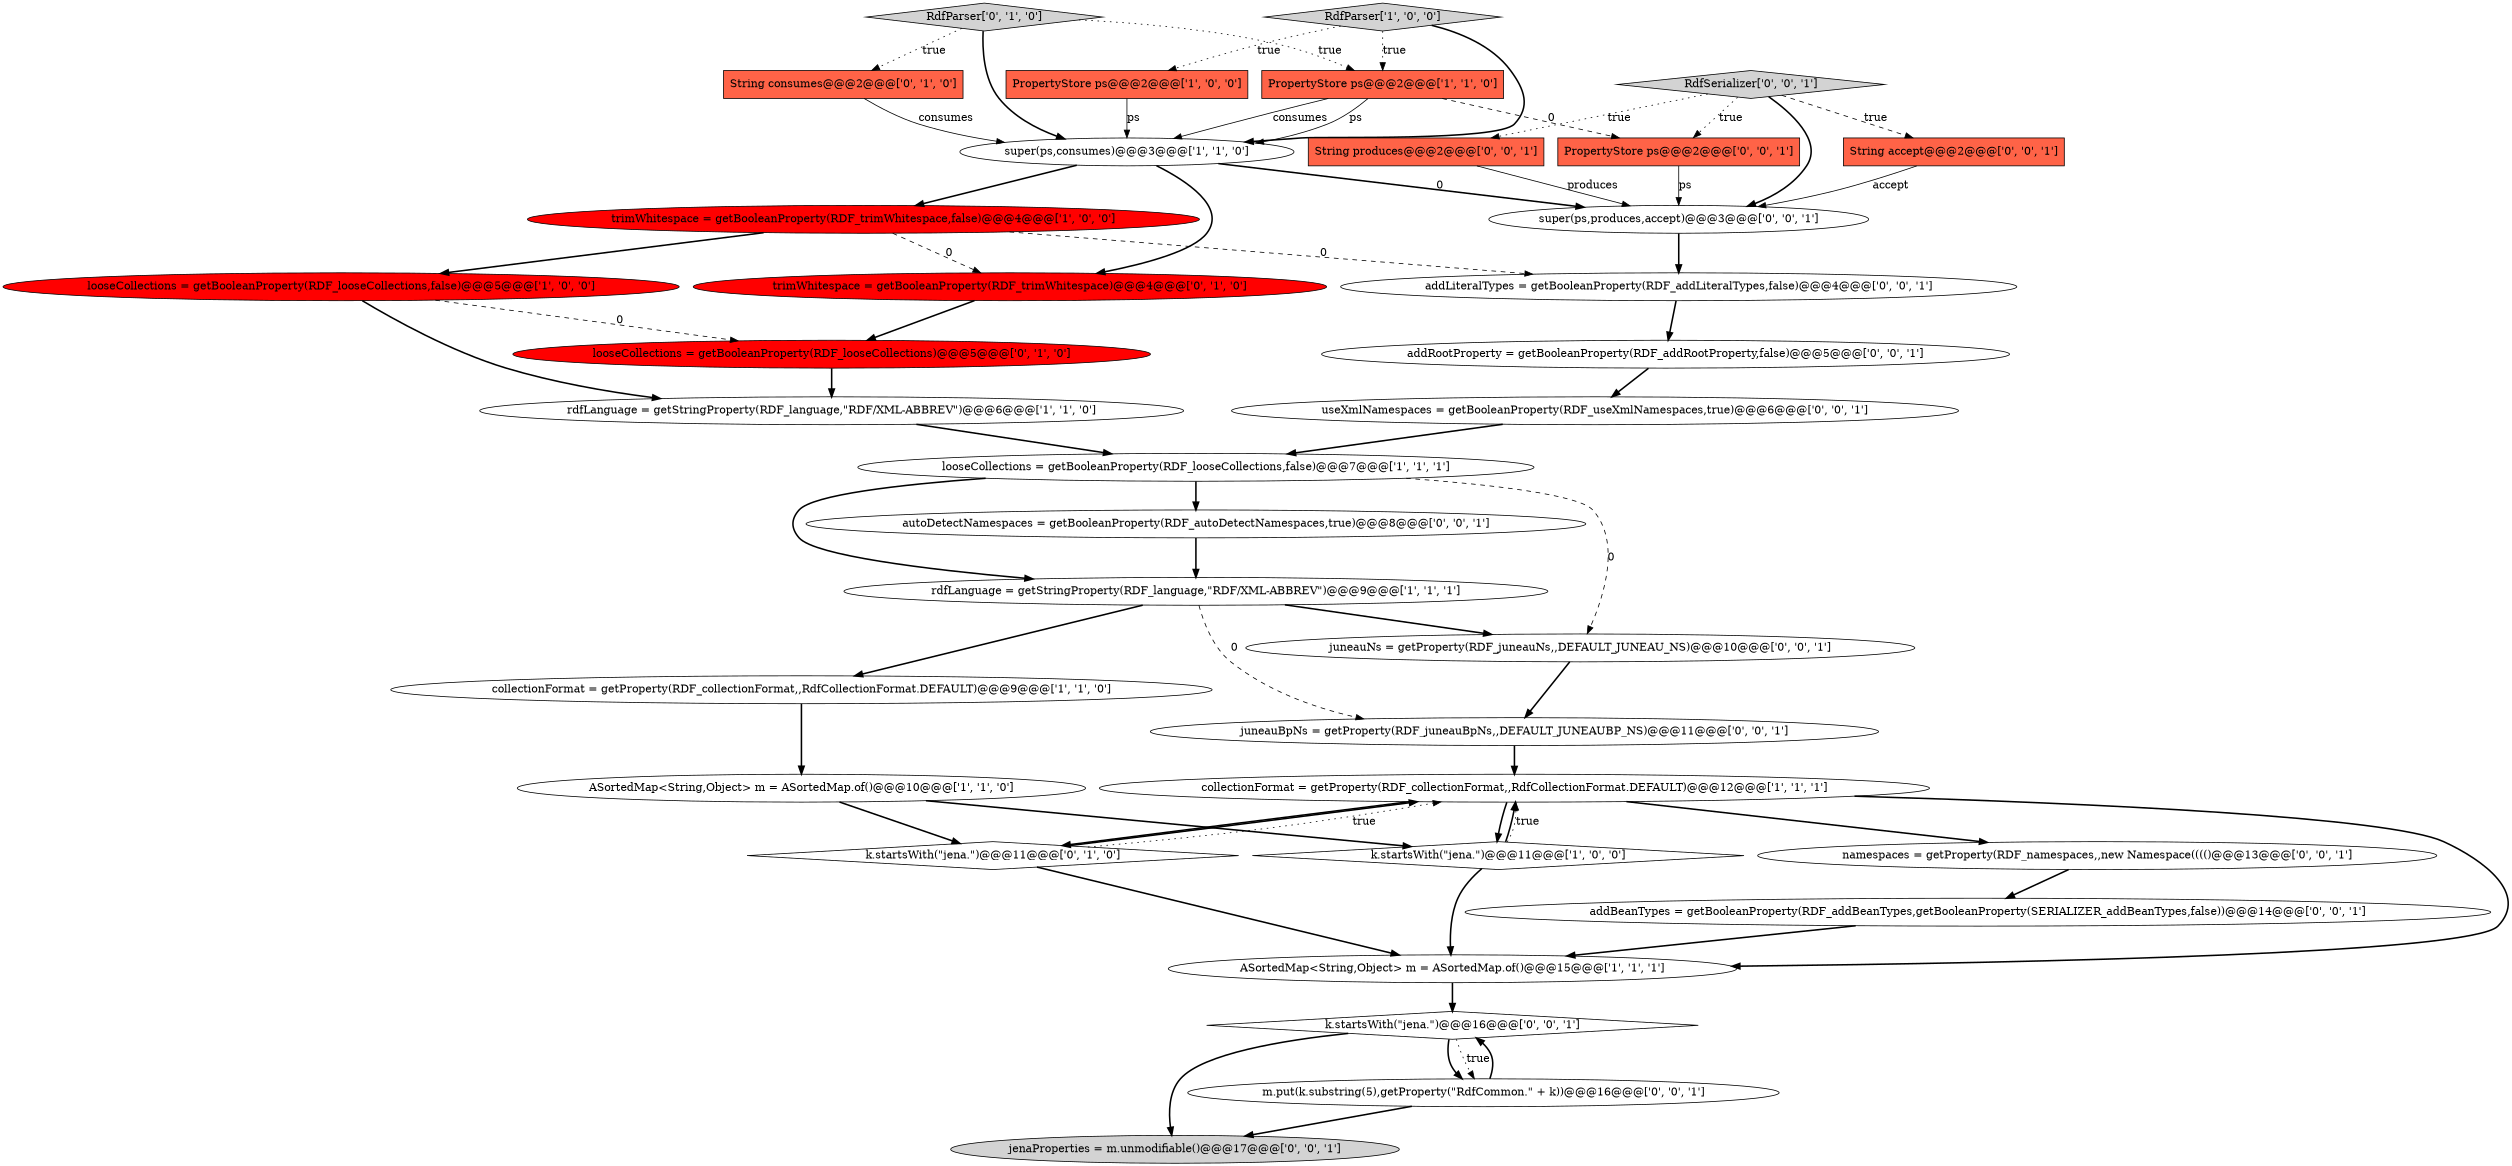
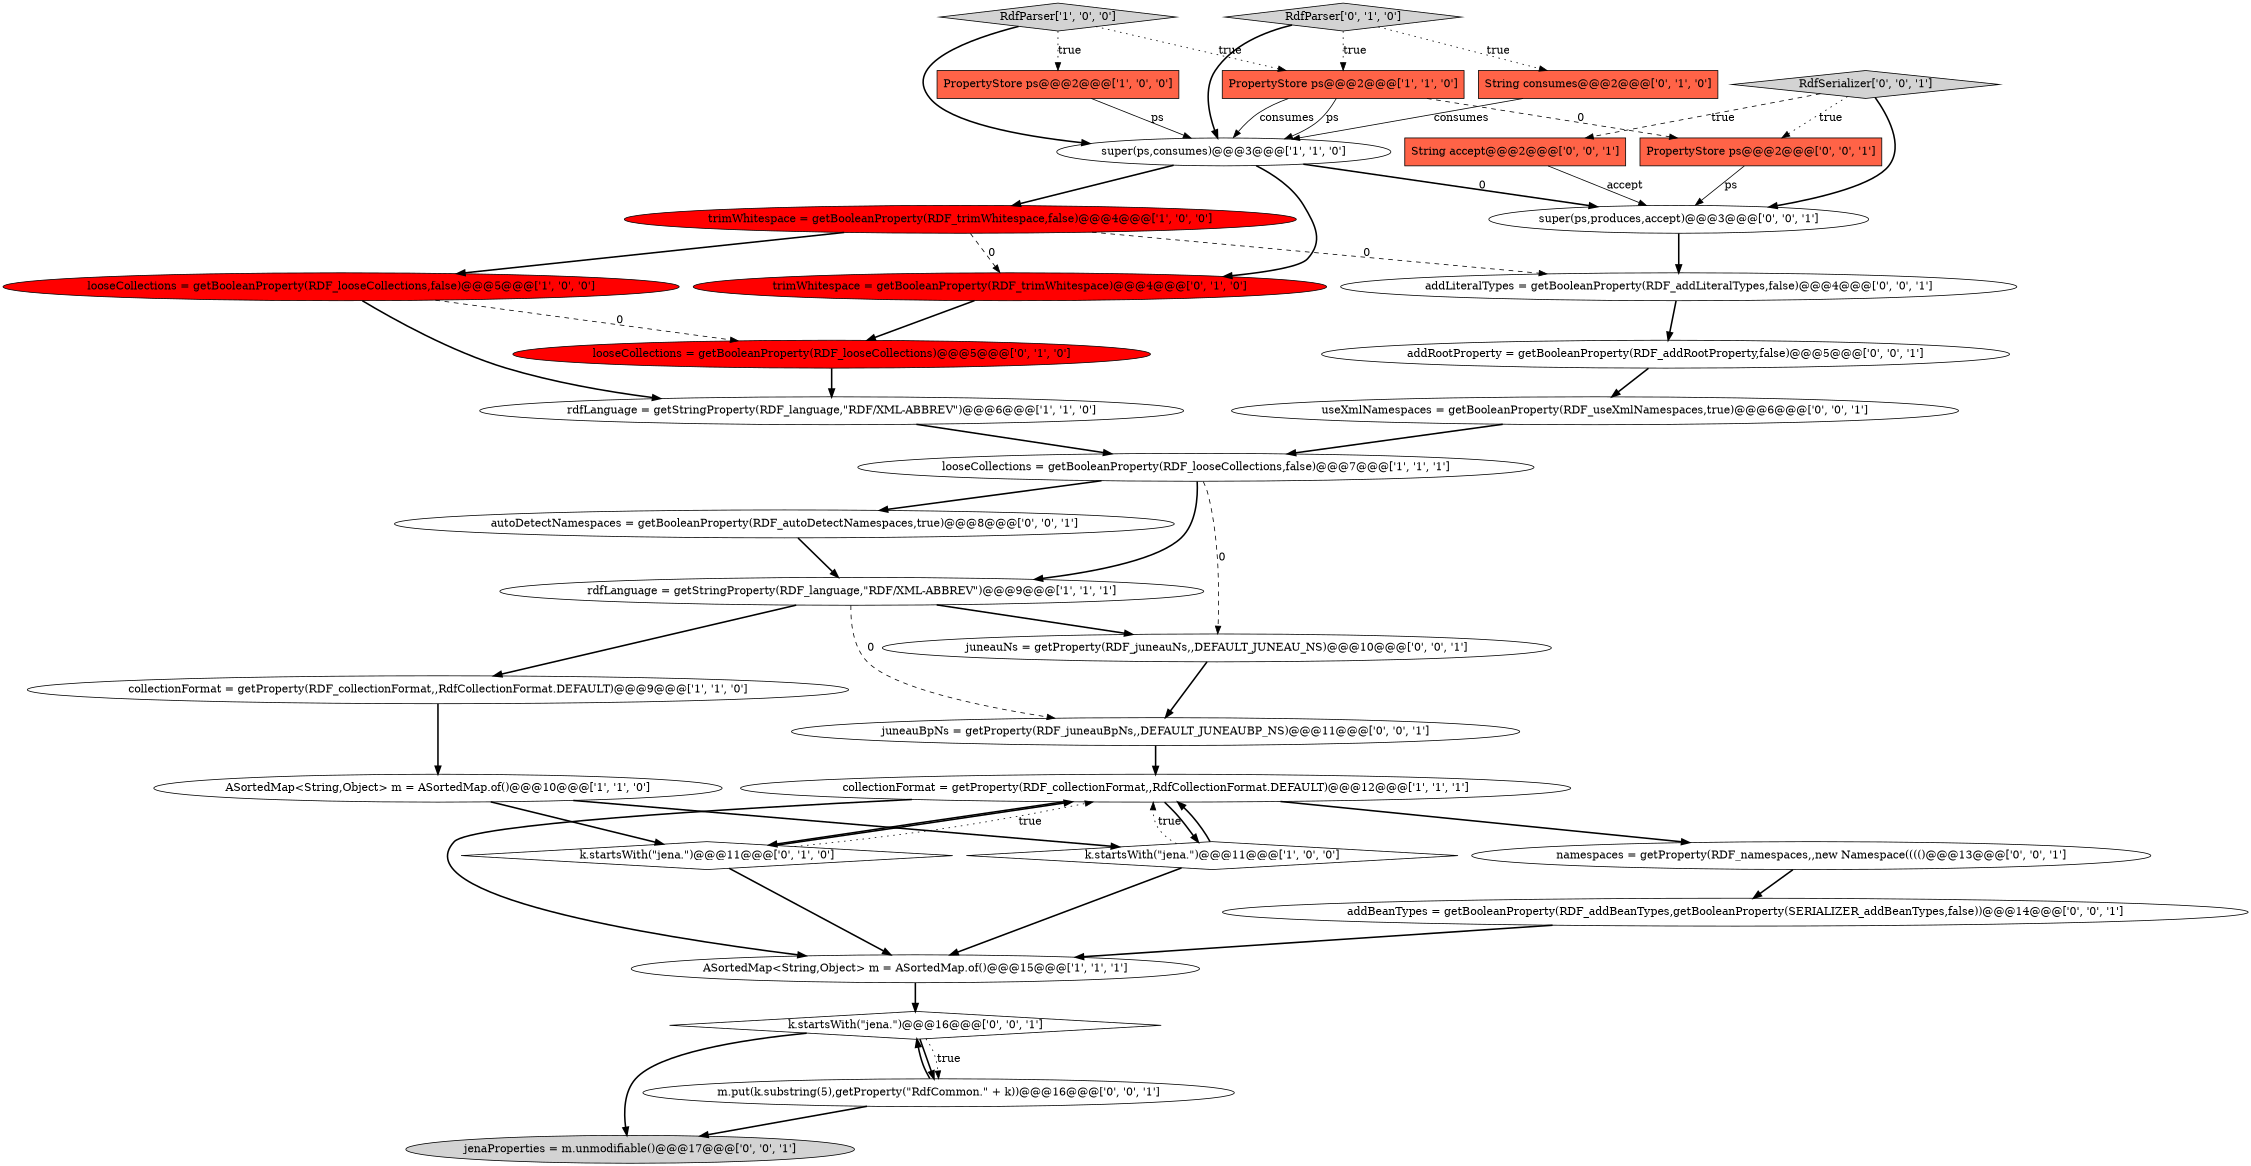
(1426, 152) -> none
